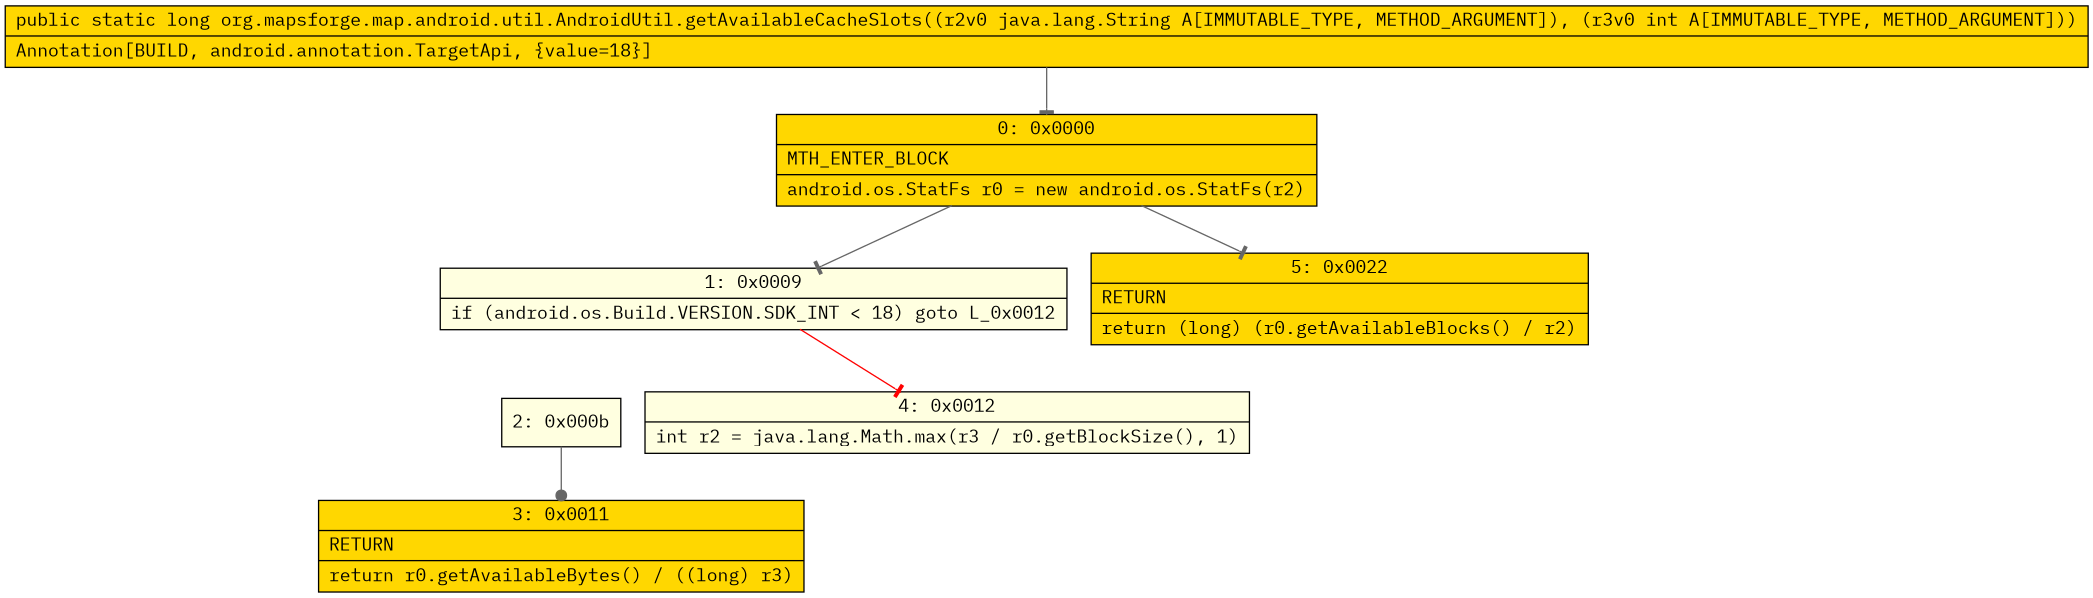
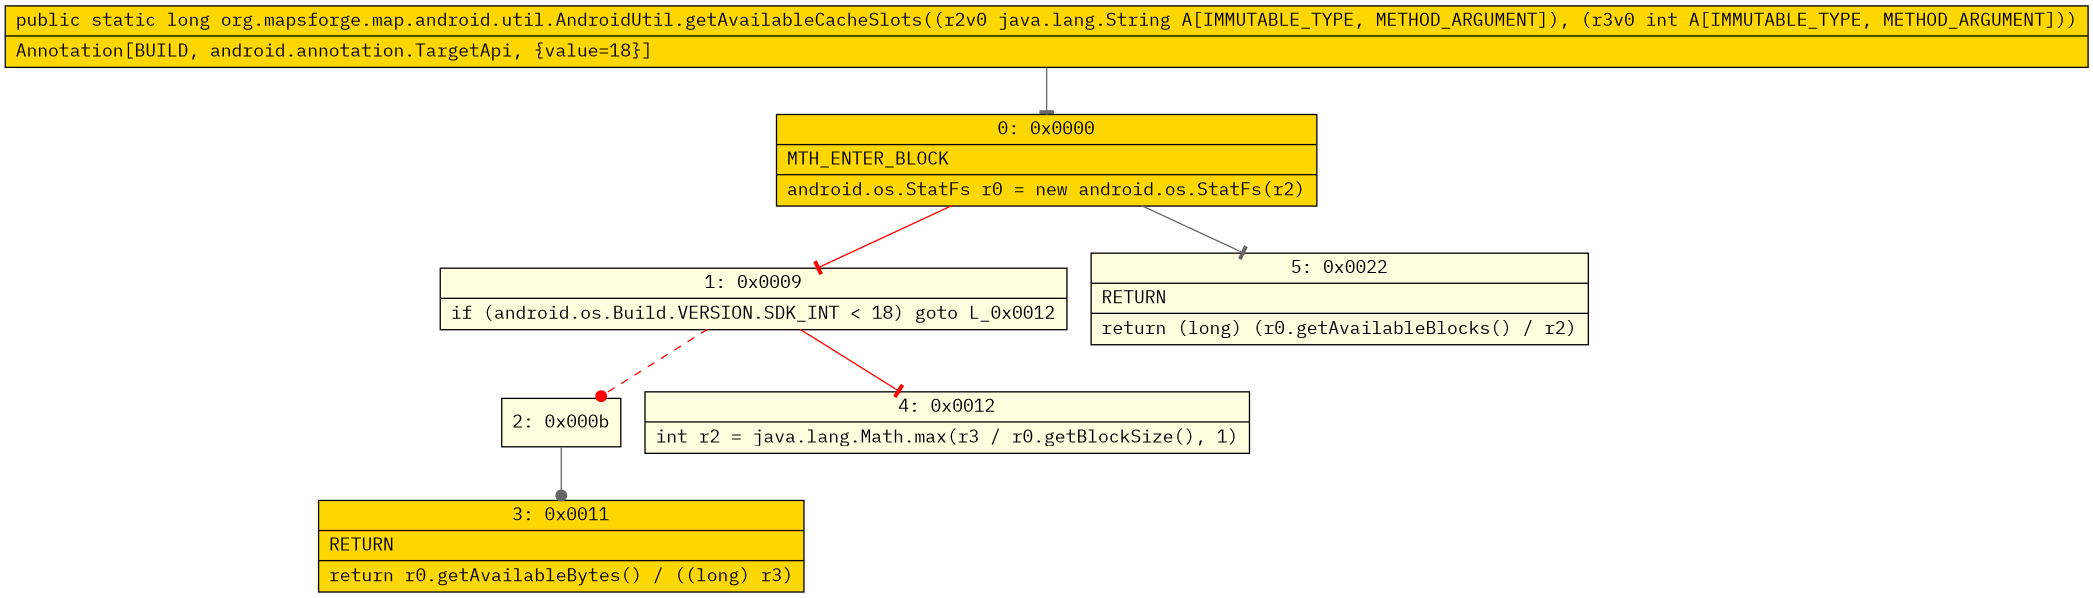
(887, 236) -> (887, 236)
(1340, 299) -> (1340, 299)
none -> (657, 361)
